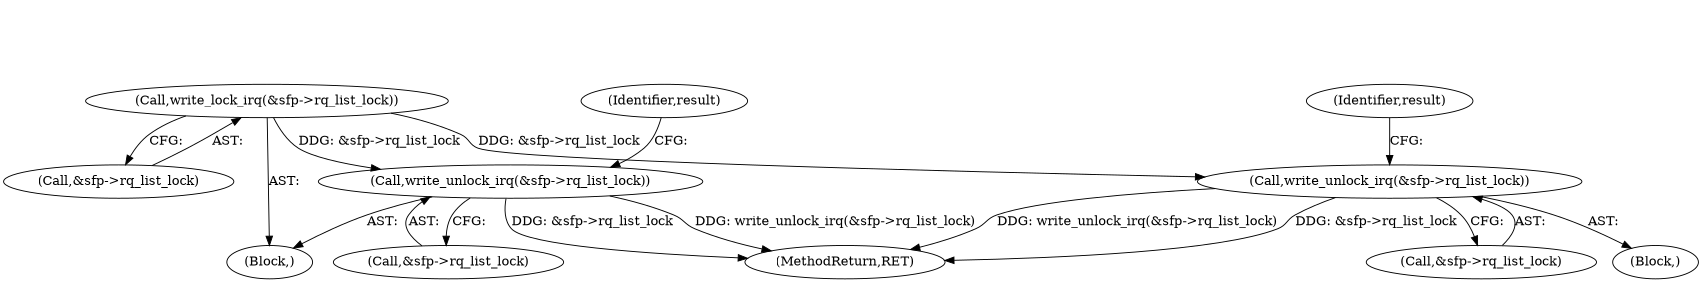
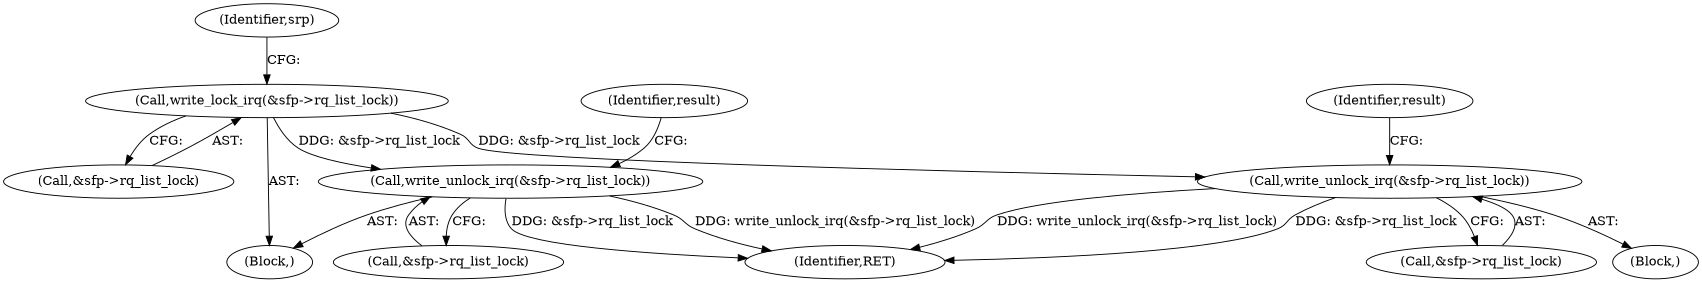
none -> (267, 20)
(845, 262) -> (845, 262)
